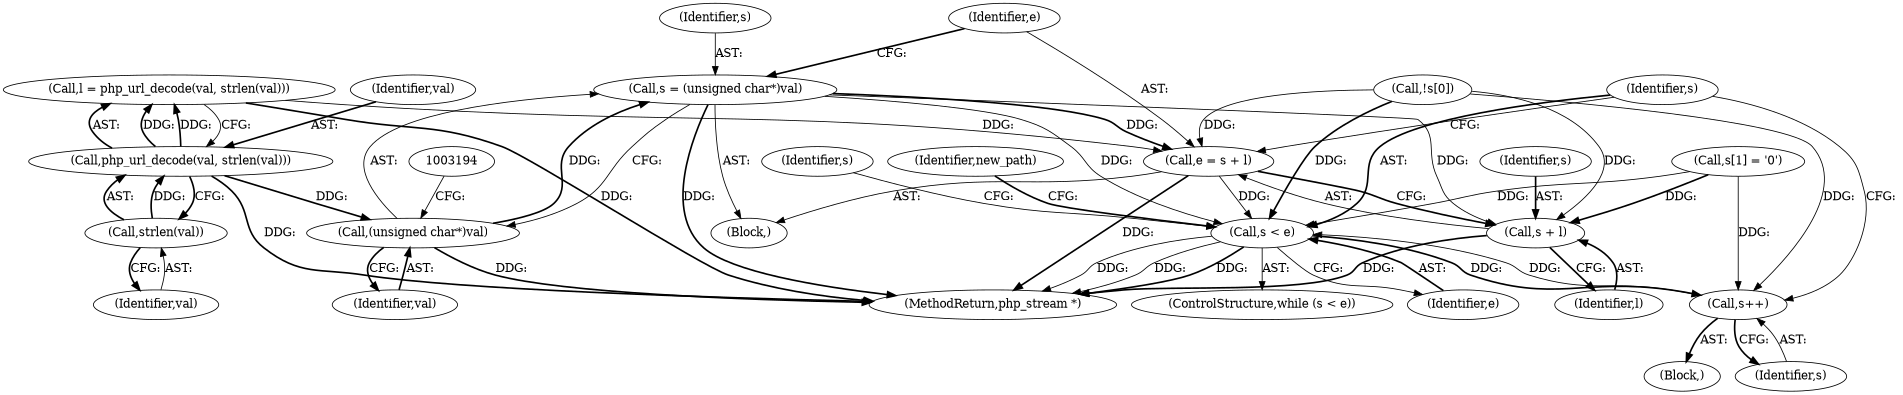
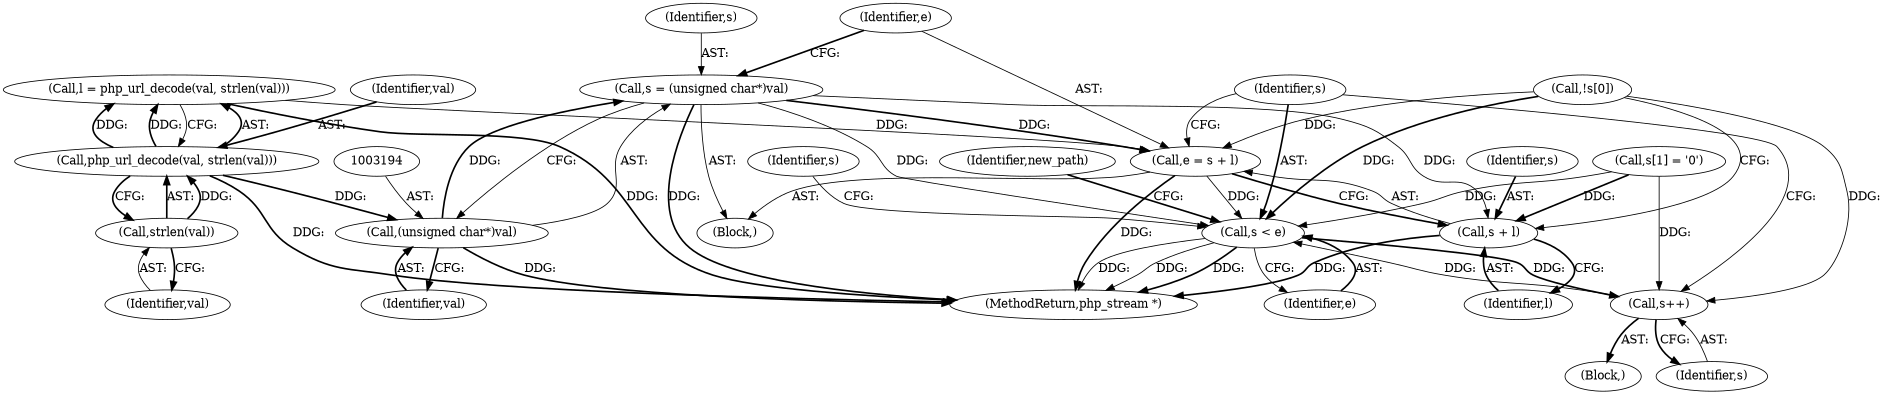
(1622, 161) -> (1757, 161)
(452, 197) -> (422, 197)
(1262, 305) -> none
